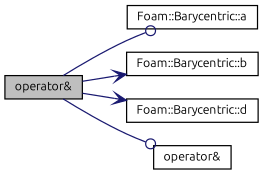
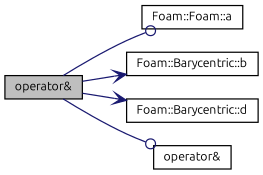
(192, 17) -> (192, 17)
